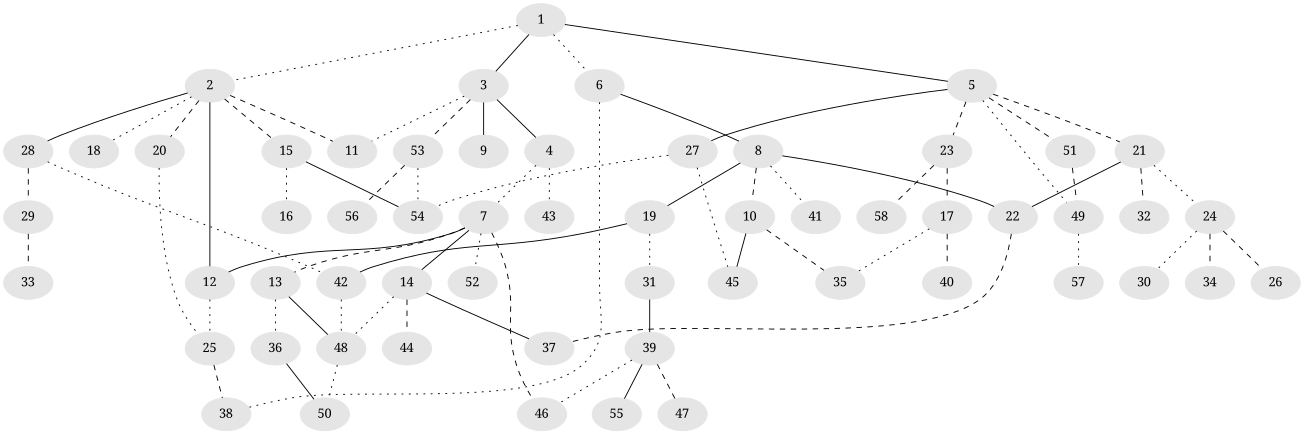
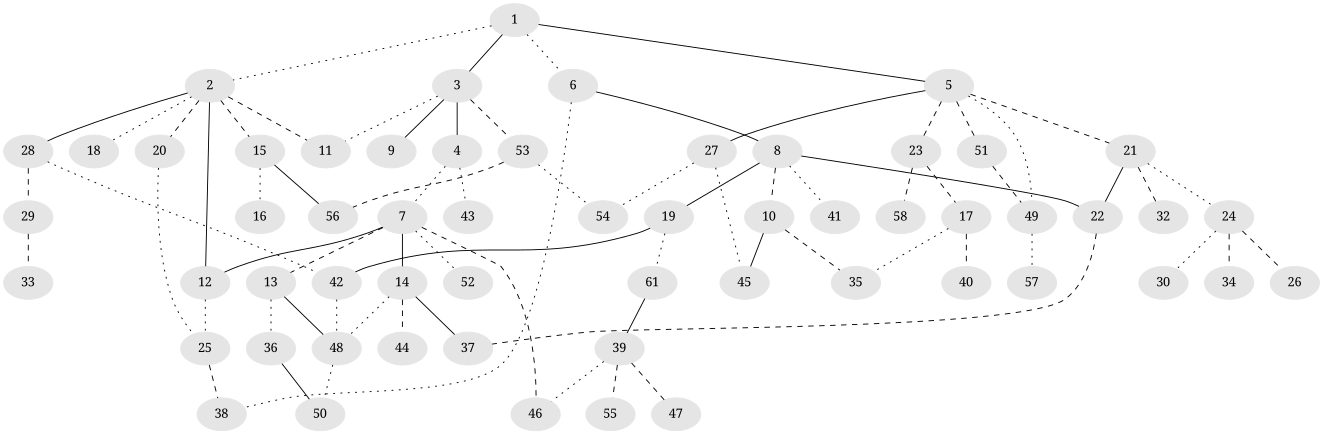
(352, 184) -> (297, 184)
(650, 283) -> (652, 283)
(633, 381) -> (615, 381)
